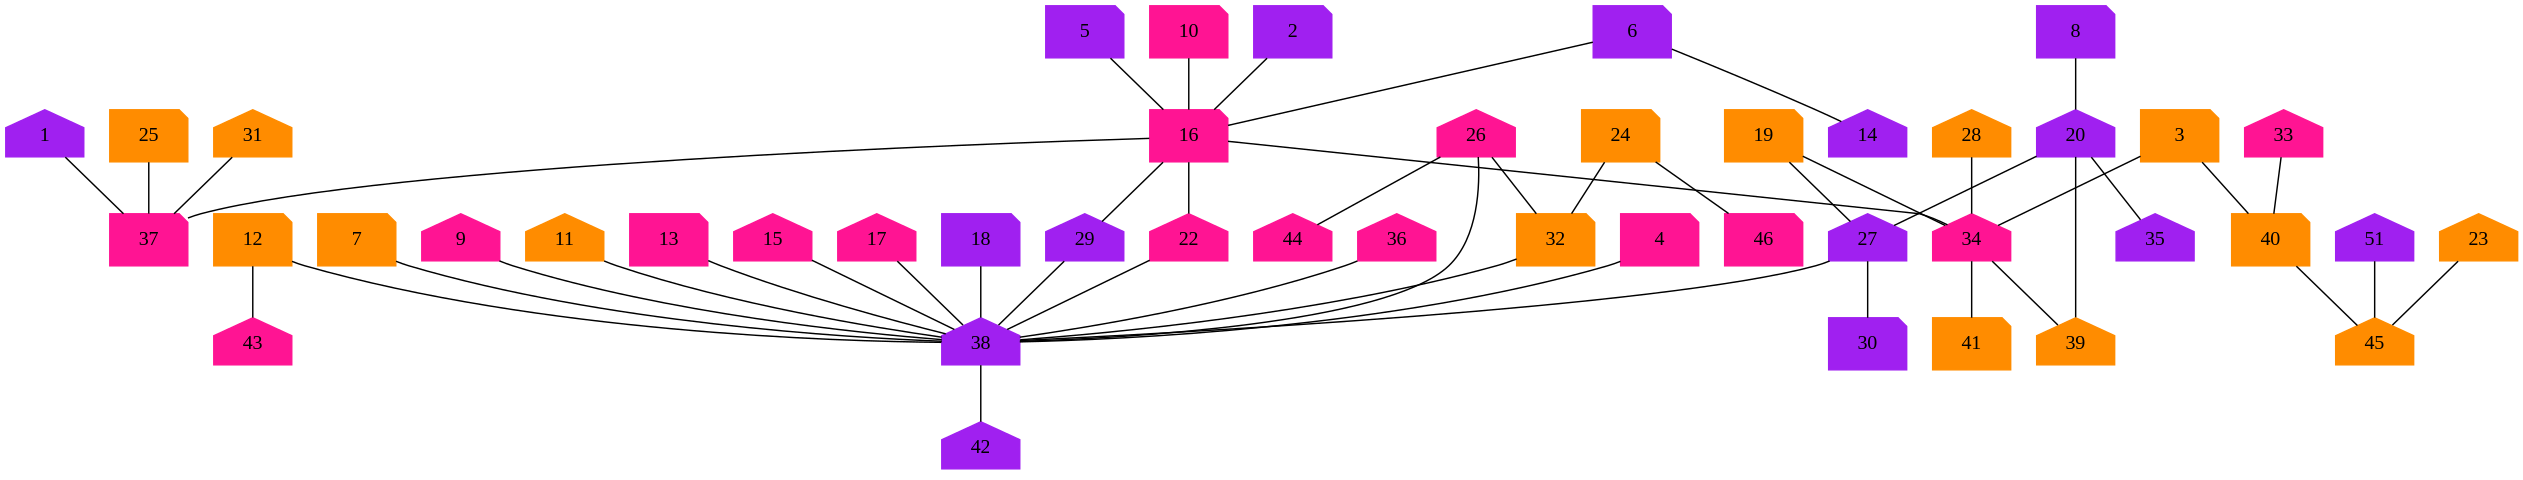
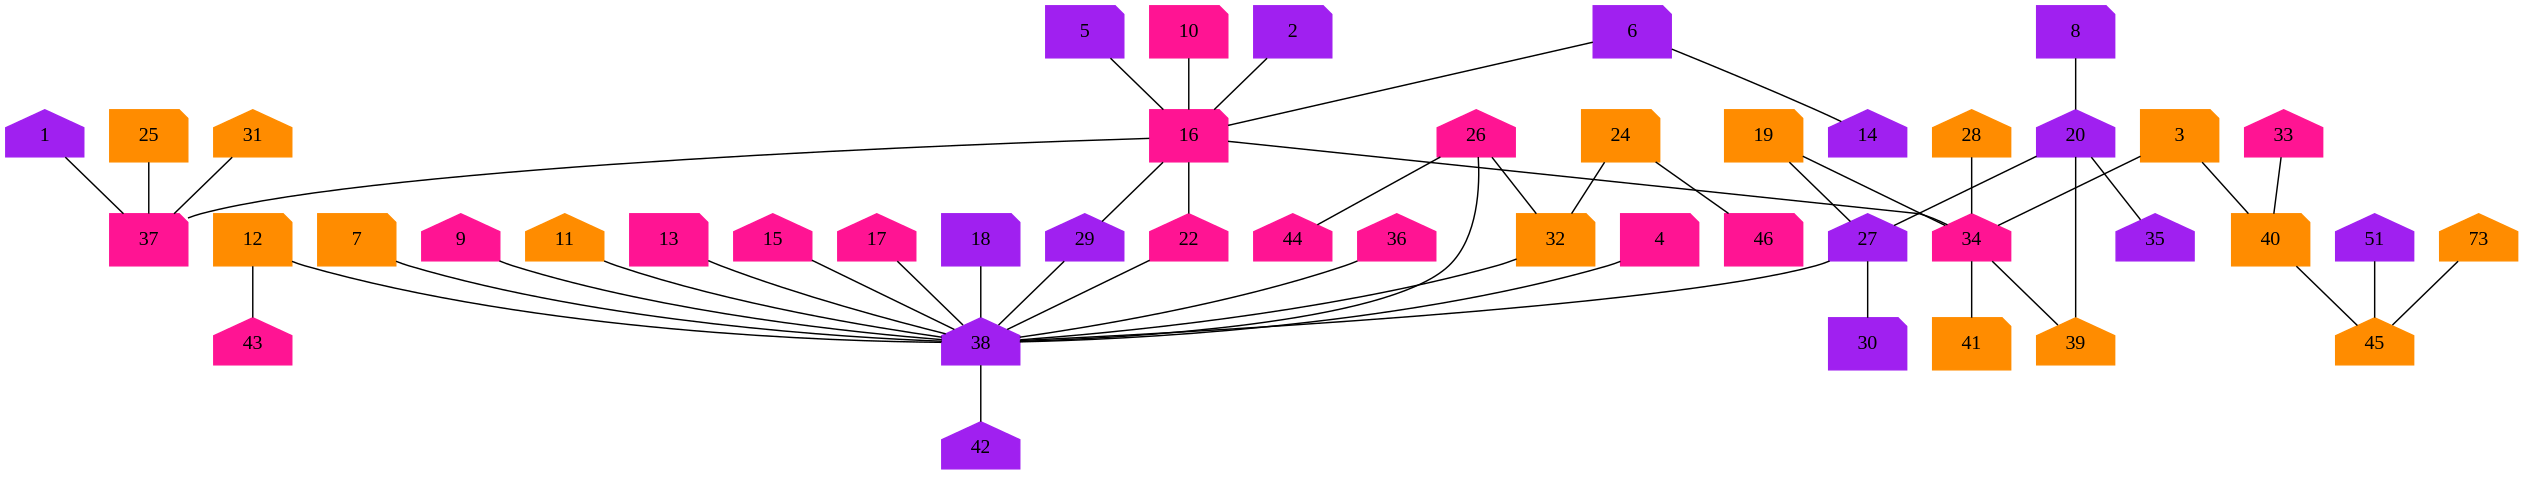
(2479, 240) -> (2479, 240)
